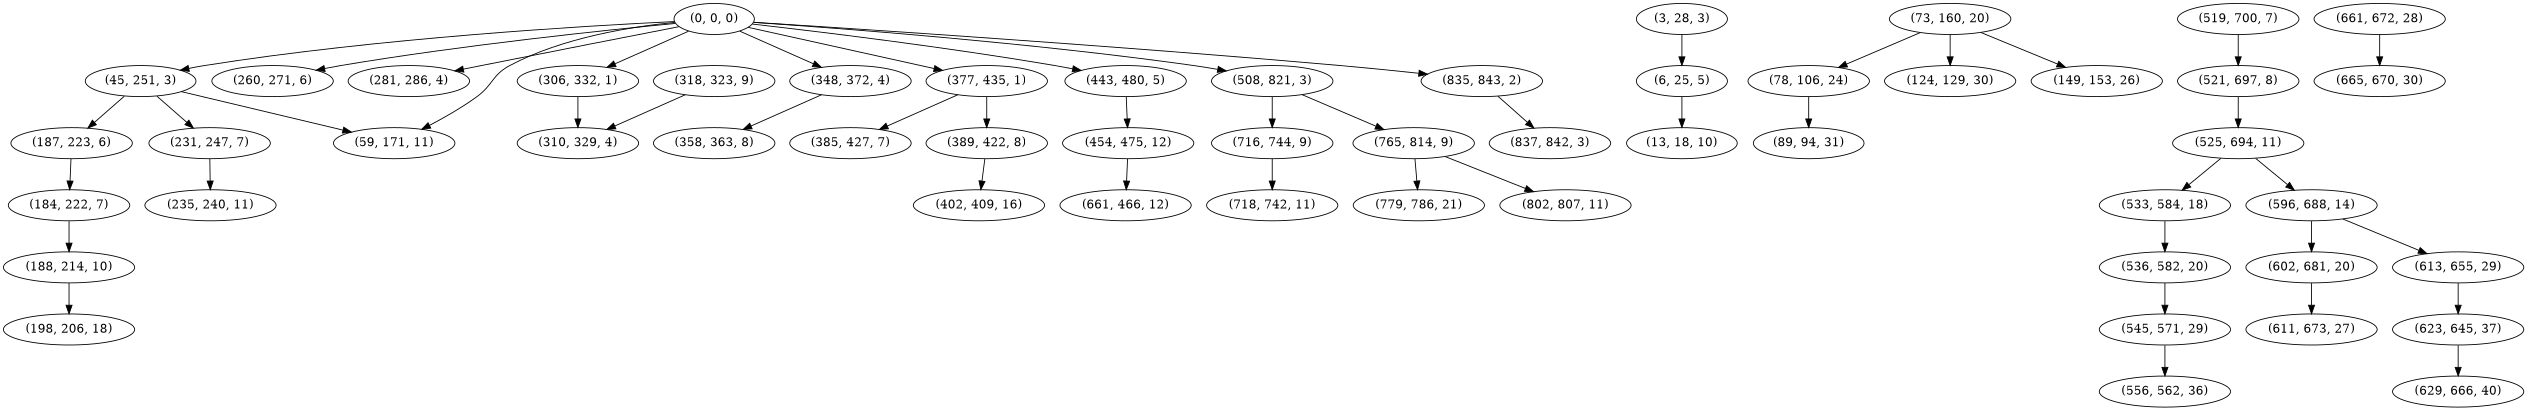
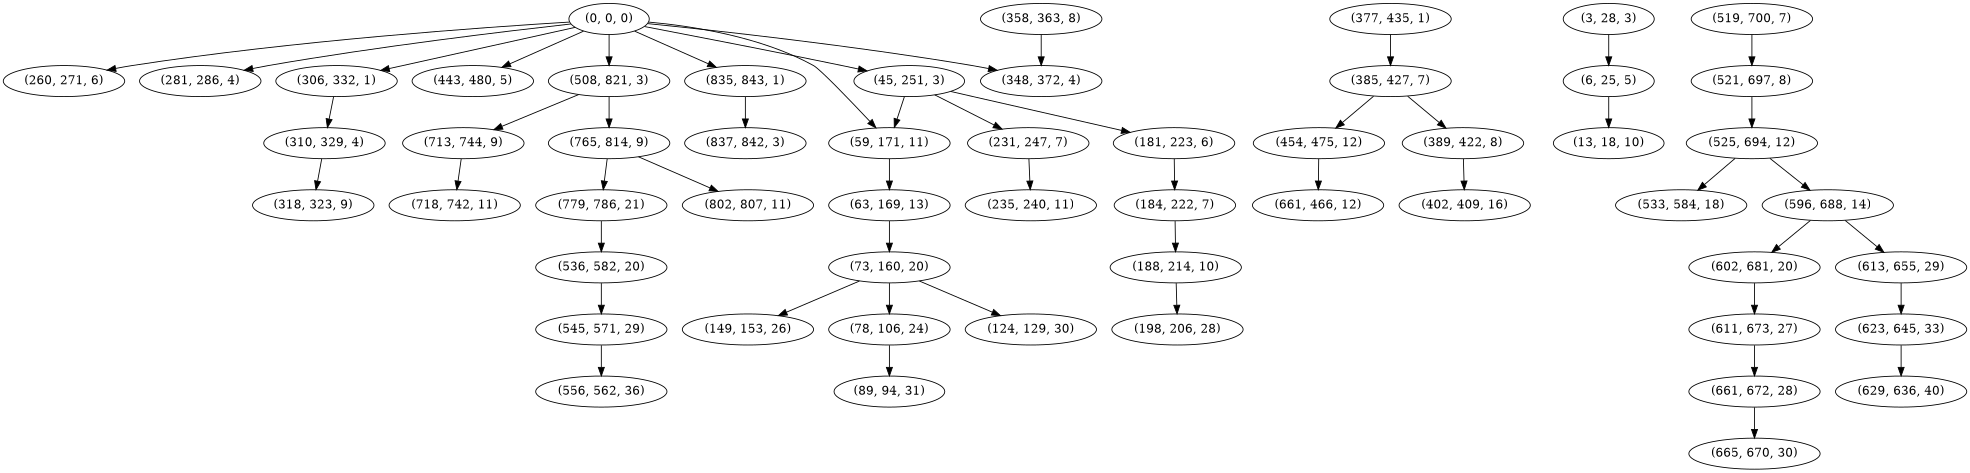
(841, 48) -> none
(1482, 81) -> (745, 81)
(987, 108) -> (1423, 109)
(1127, 108) -> (1358, 109)
(650, 110) -> (320, 170)
(786, 110) -> (1041, 46)
(72, 143) -> (1174, 143)
(1272, 143) -> (463, 143)
(2238, 143) -> (1752, 143)
none -> (889, 205)
(2165, 232) -> (601, 232)
(69, 329) -> (1177, 329)
(2458, 329) -> (1901, 329)
none -> (1754, 356)
(2458, 392) -> (1901, 392)
